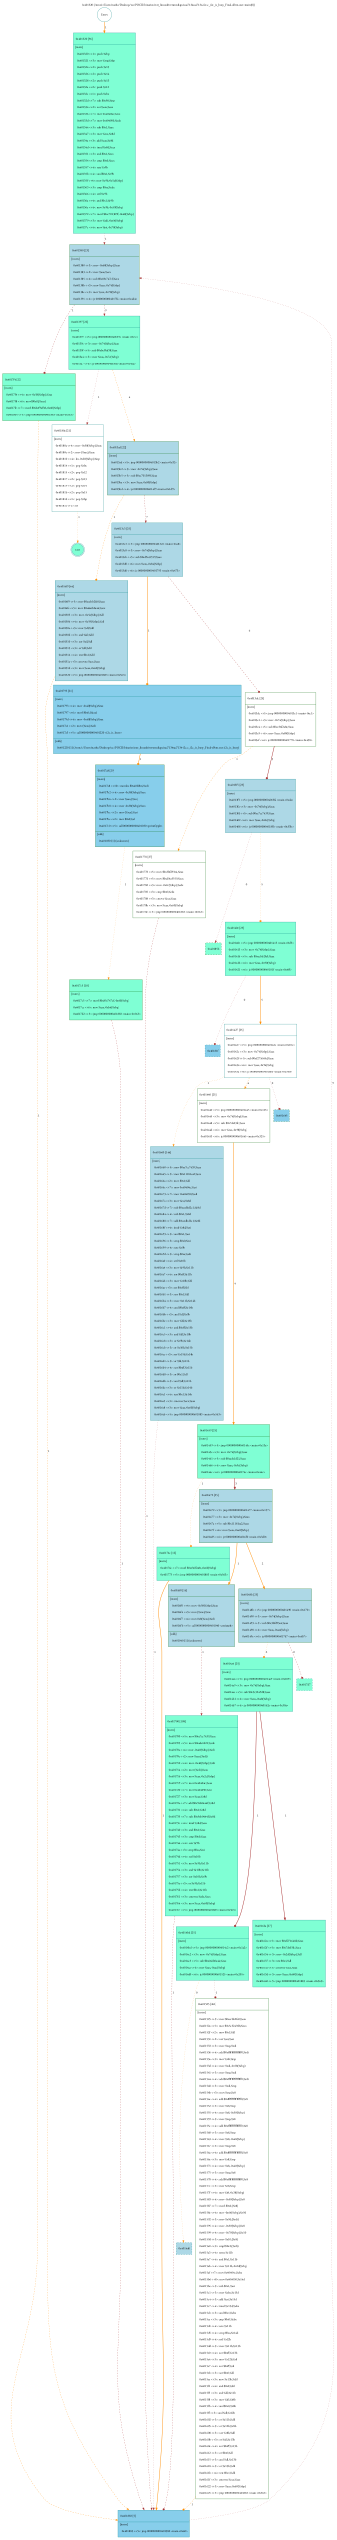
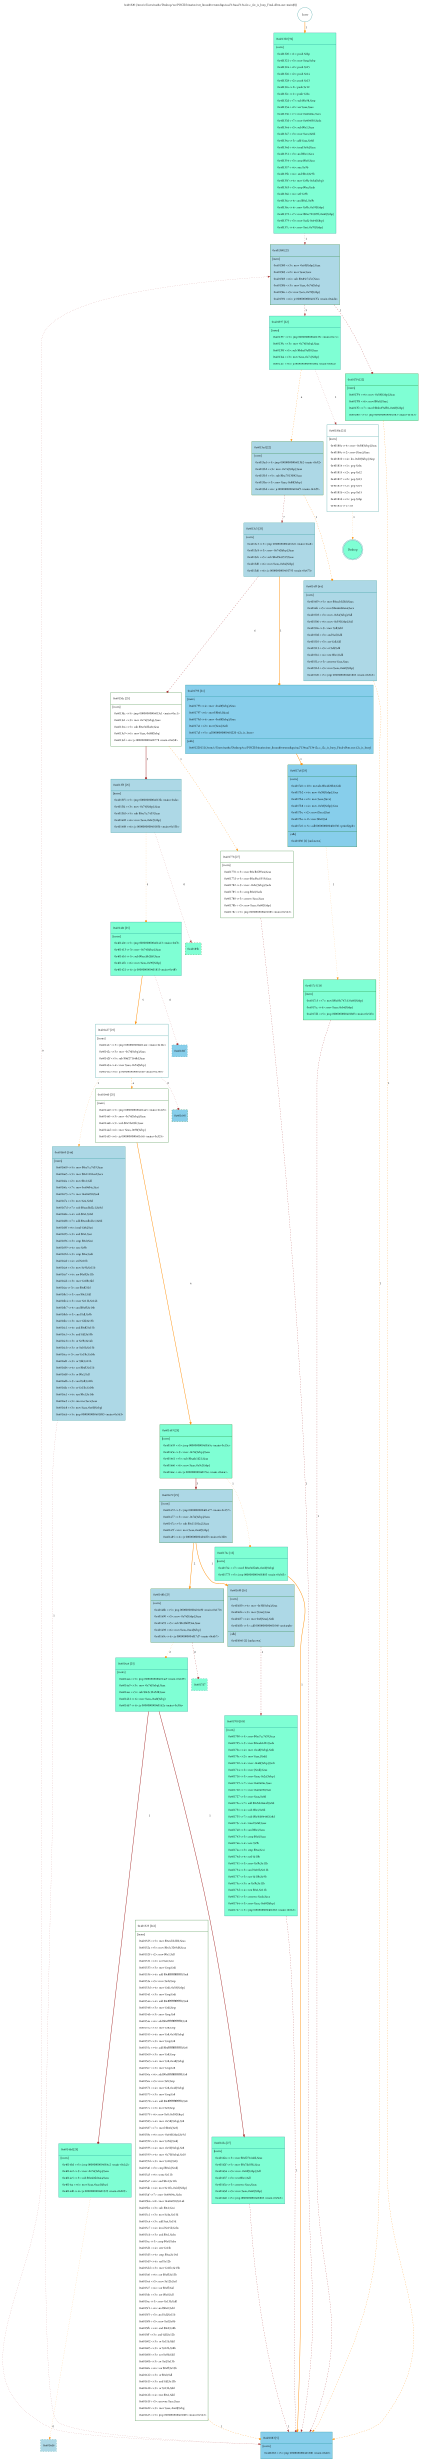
(78, 550) -> (353, 550)
(215, 1988) -> none
none -> (262, 2318)
